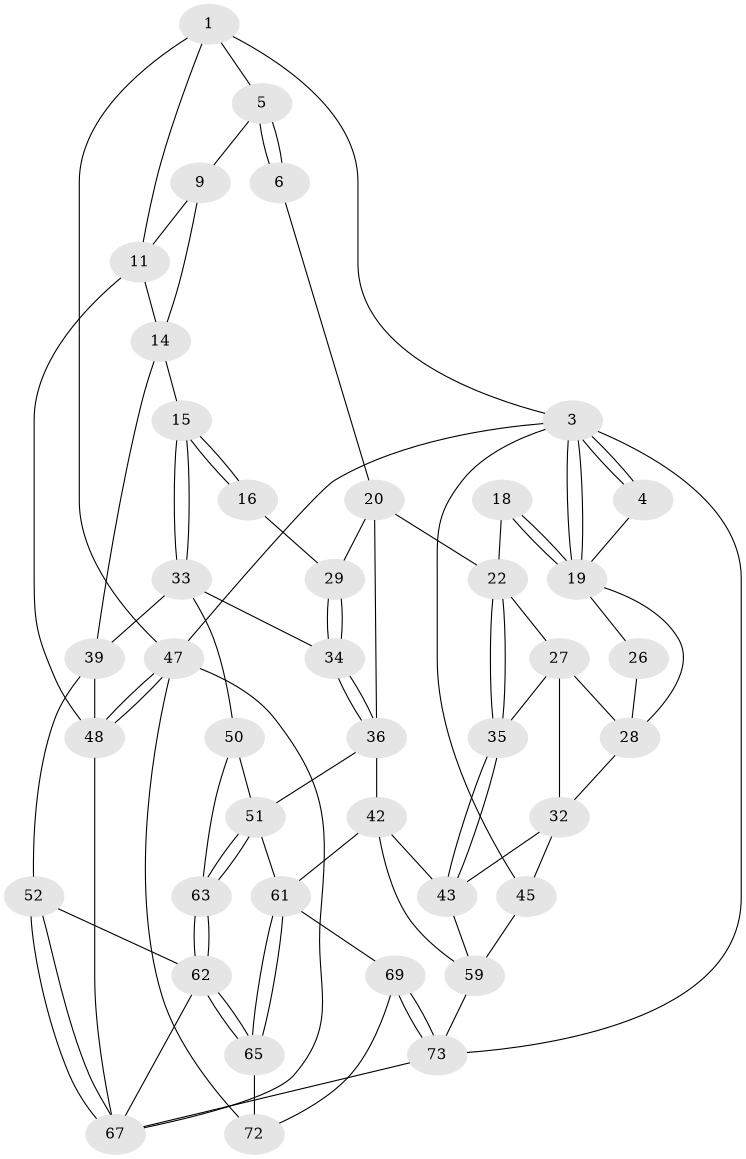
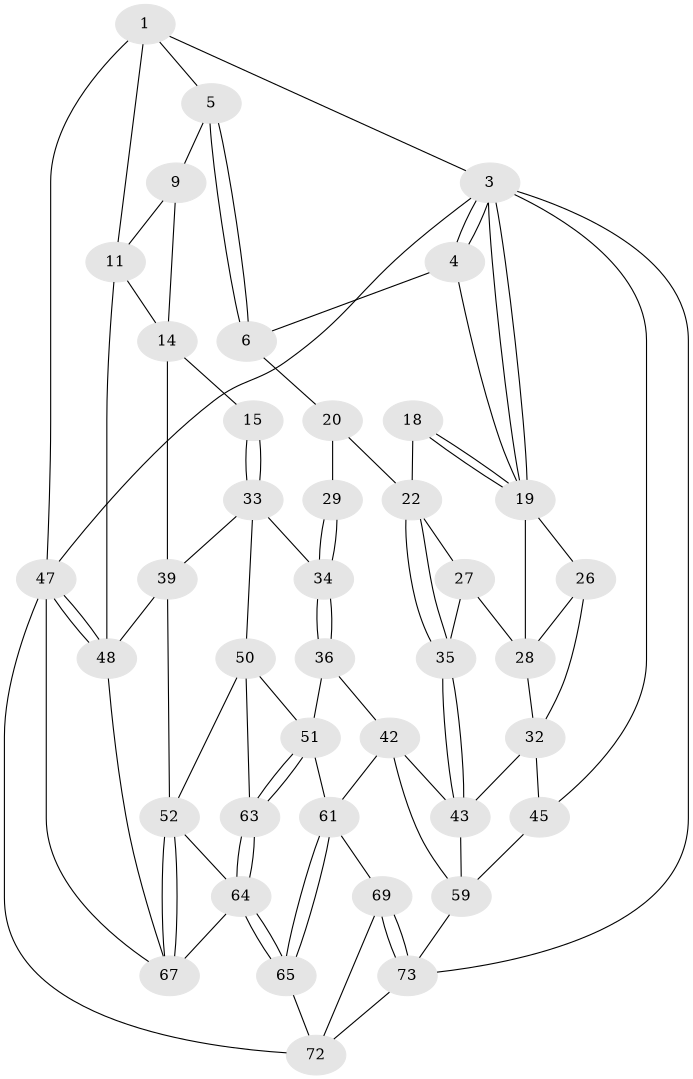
none -> (339, 306)
(248, 500) -> none
(376, 619) -> none
none -> (208, 738)
(560, 738) -> (570, 661)
(202, 976) -> (241, 897)
(283, 1093) -> (362, 1016)
